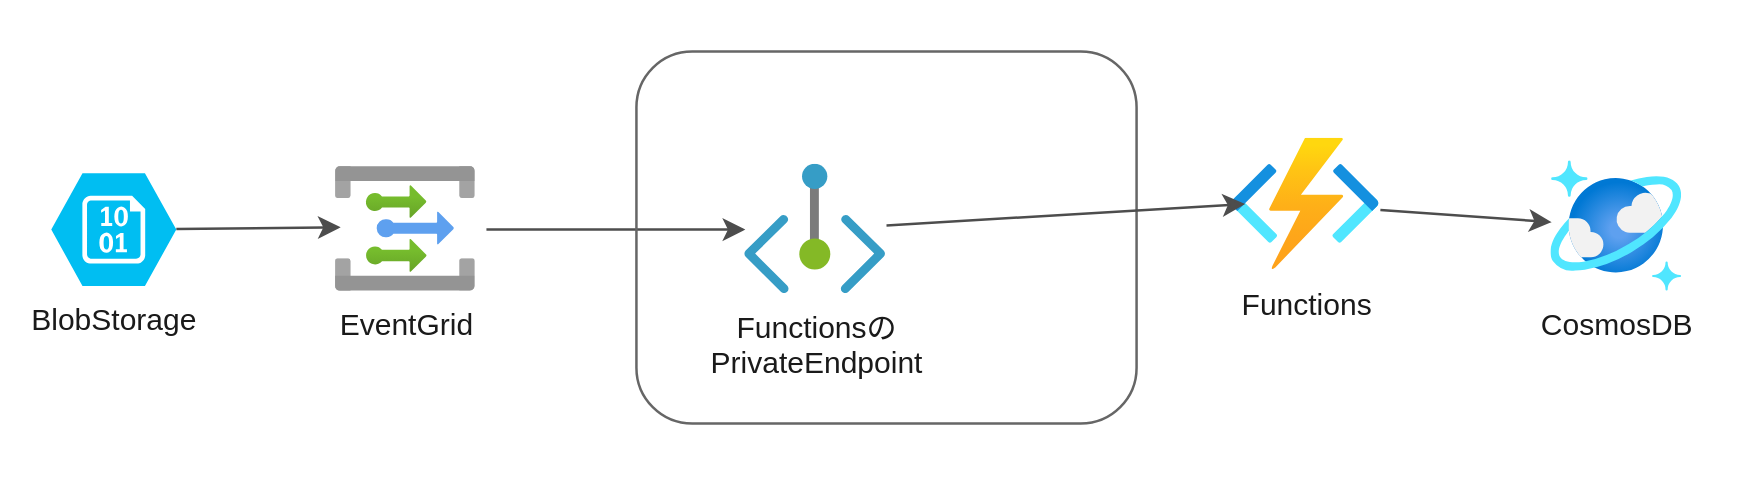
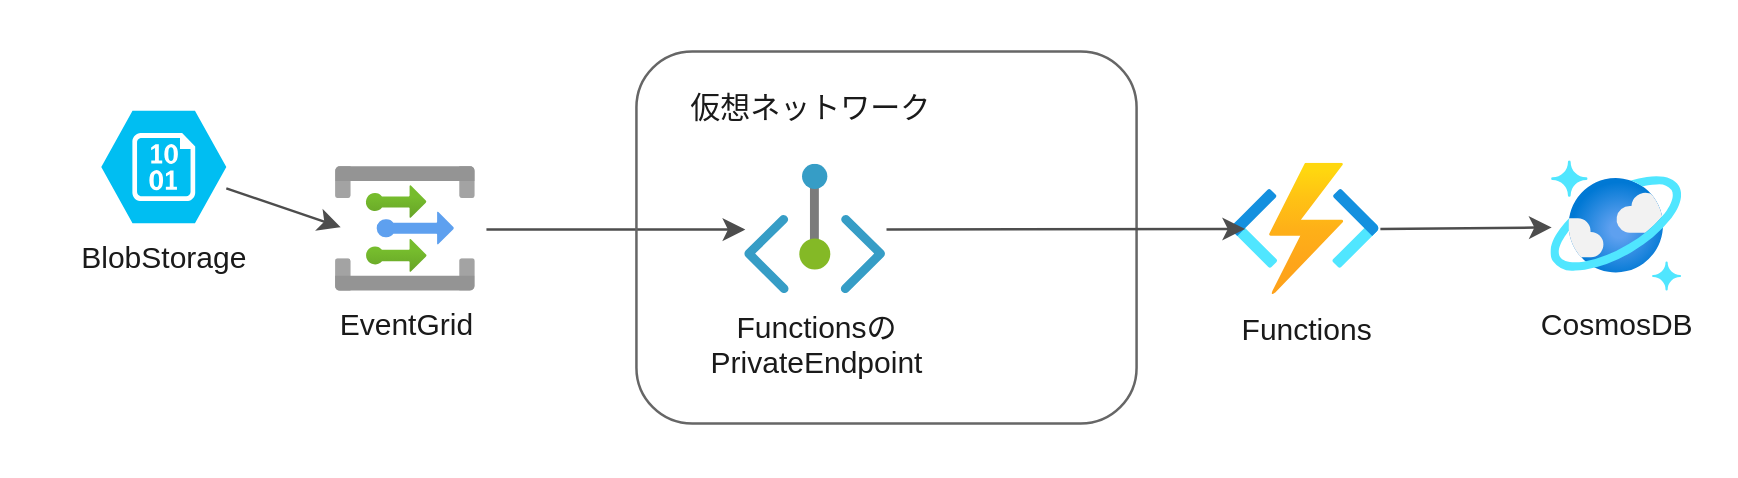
none -> (824, 101)
(1306, 204) -> (1306, 229)
(114, 229) -> (164, 167)
